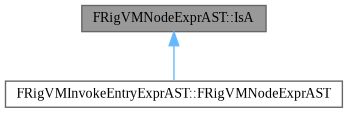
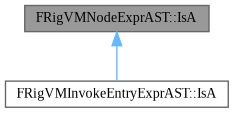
(174, 94) -> (117, 94)
